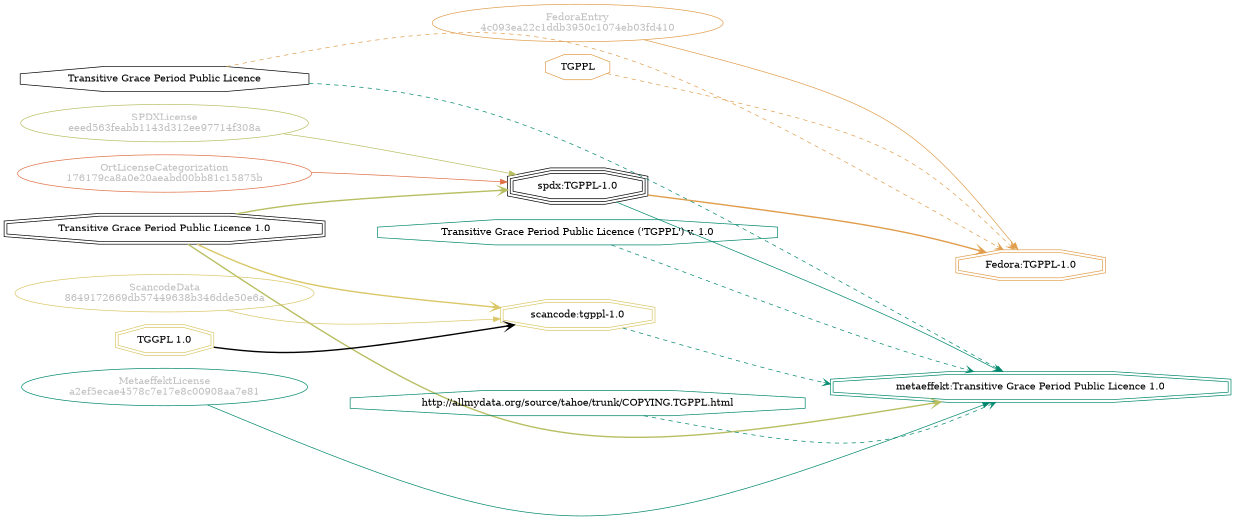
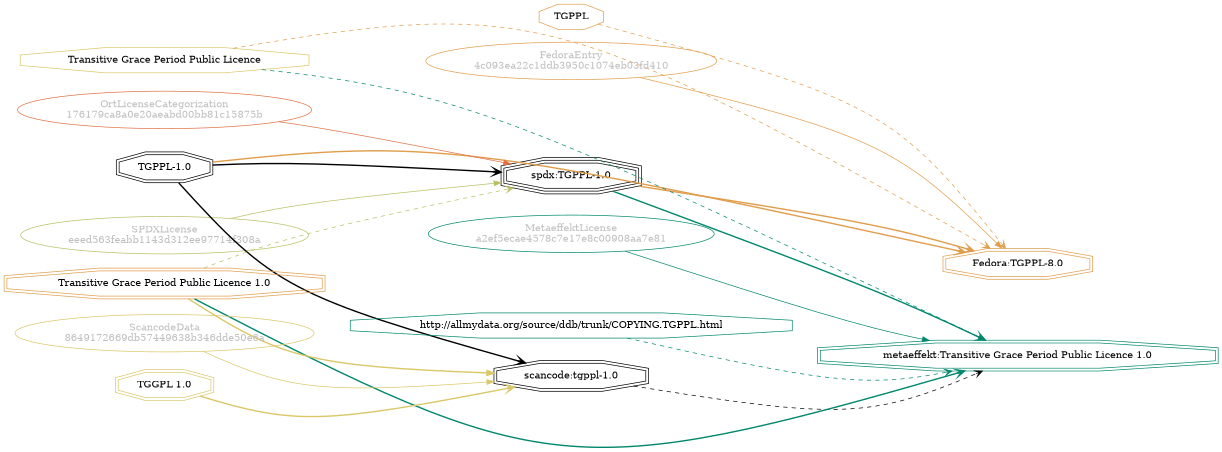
(165, 79) -> (165, 60)
none -> (165, 167)
(368, 198) -> (353, 223)
(165, 229) -> (165, 284)
(578, 232) -> none
(1031, 265) -> (1018, 264)
(807, 281) -> (797, 261)
(342, 290) -> (331, 361)
(578, 315) -> (571, 376)
(361, 347) -> (354, 414)
(723, 357) -> (807, 409)
(578, 403) -> (571, 326)
(538, 428) -> (565, 445)
